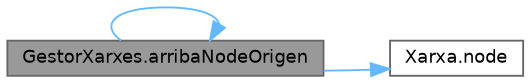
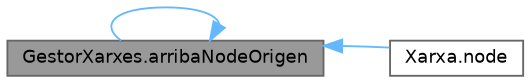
(347, 70) -> (366, 47)
